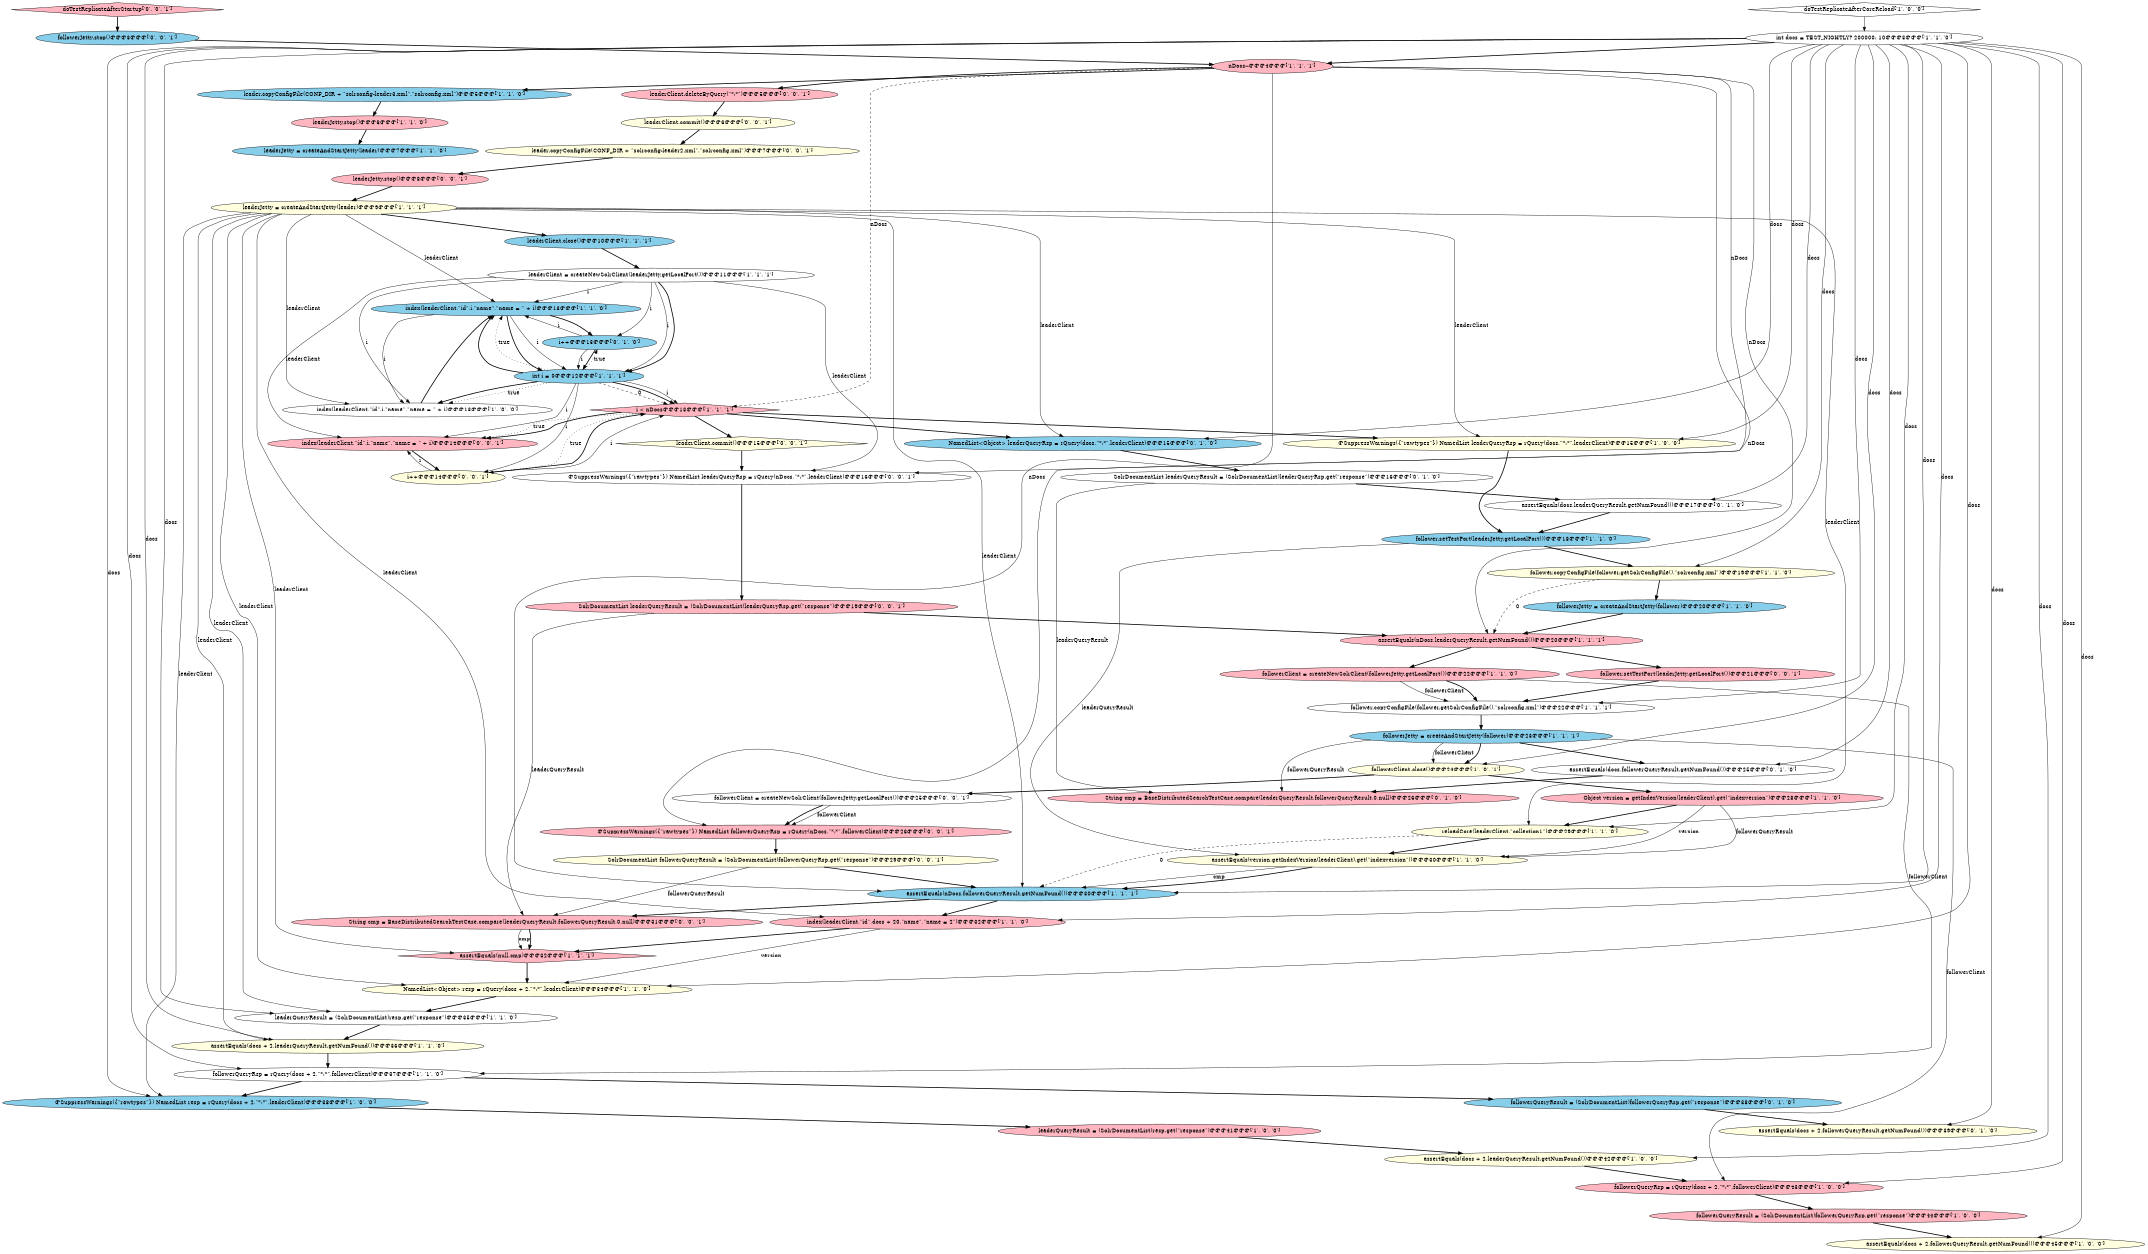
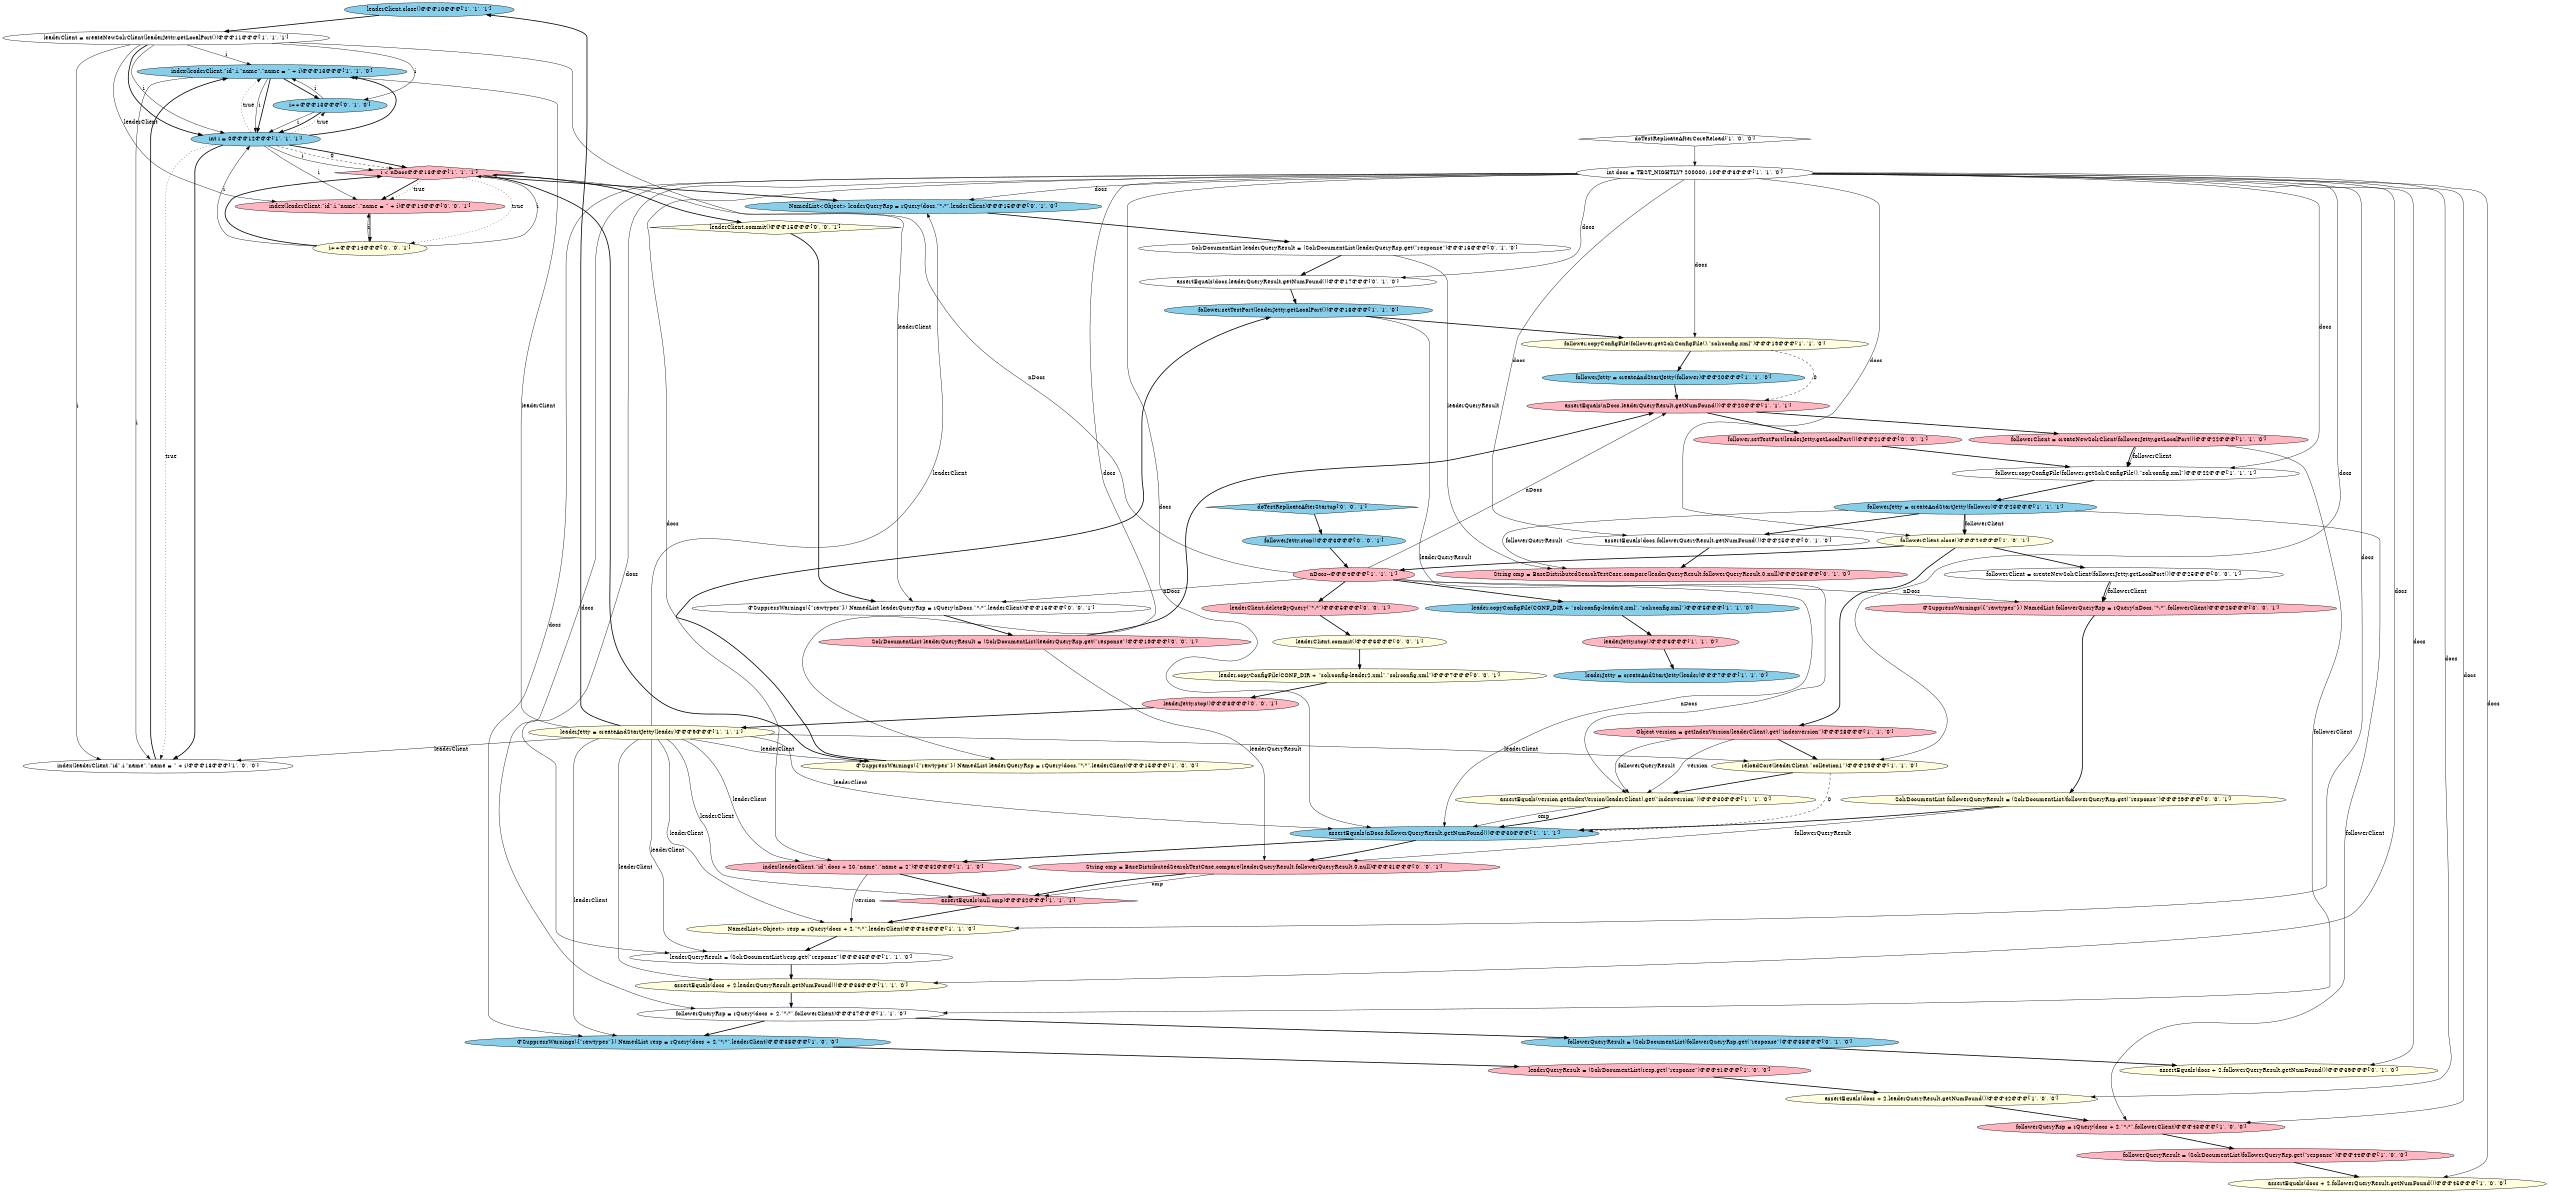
(117, 10) -> (1312, 507)
(1553, 53) -> (1654, 557)
(870, 133) -> (930, 284)
(550, 444) -> (225, 232)
